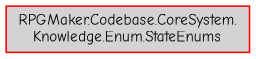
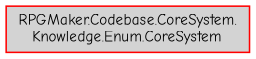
(128, 29) -> (128, 29)
